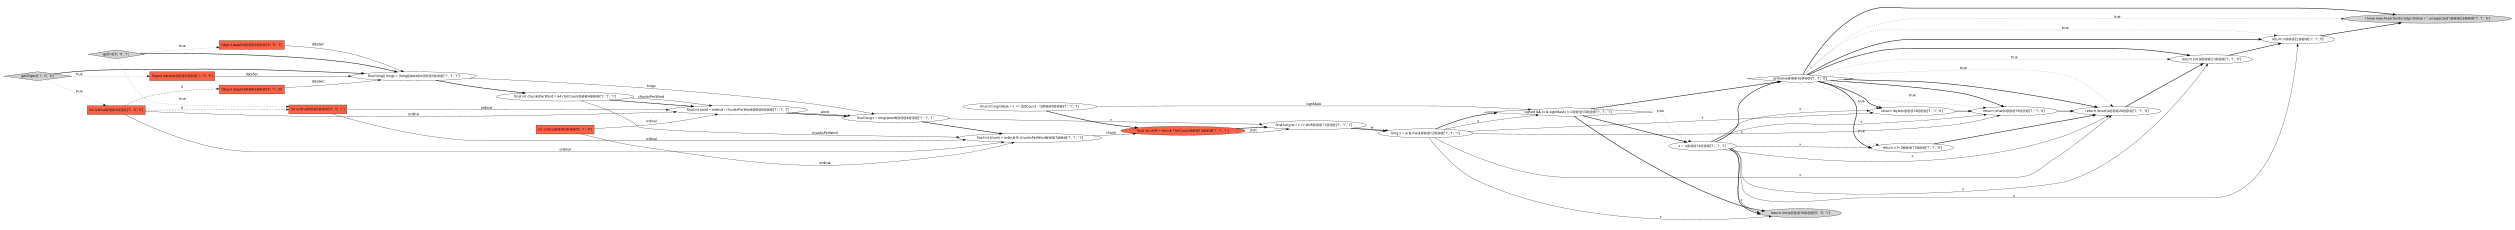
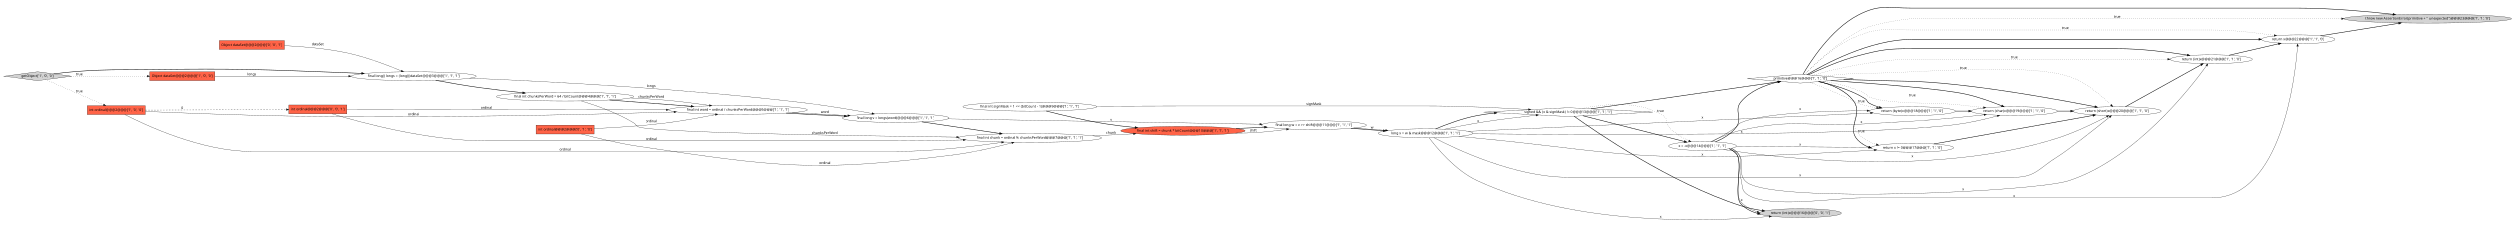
(116, 54) -> none
(252, 74) -> (252, 74)
(252, 89) -> none
none -> (1666, 156)
